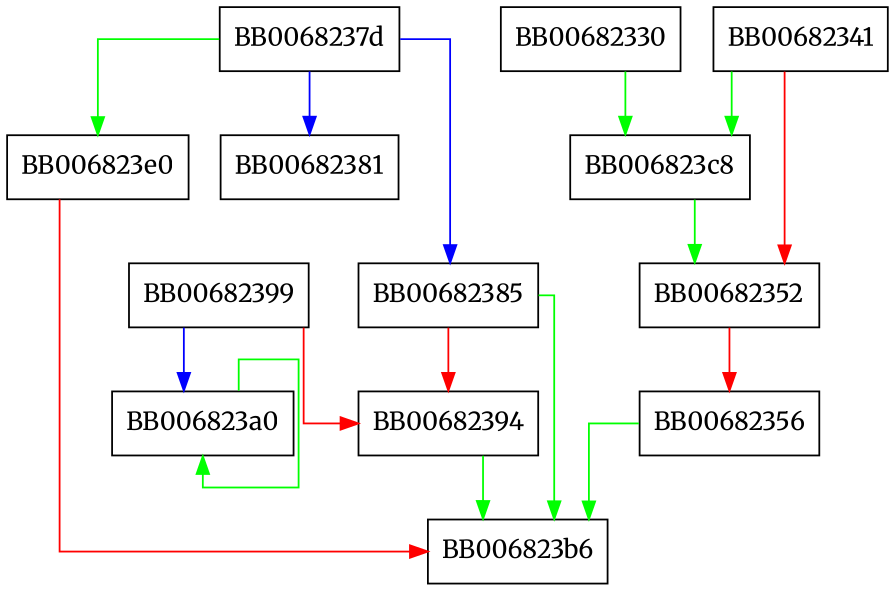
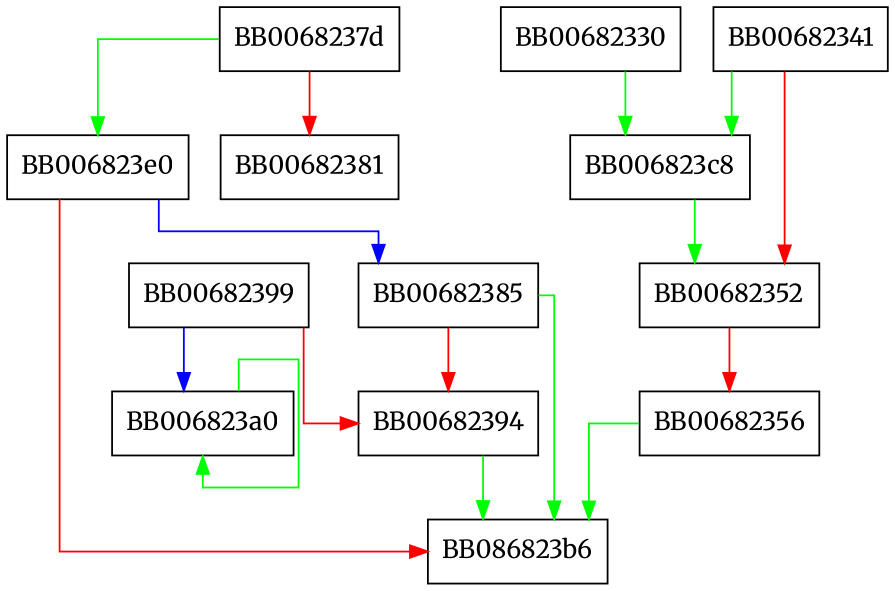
(310, 94) -> (310, 94)
(450, 117) -> (260, 231)
(518, 552) -> (518, 552)
